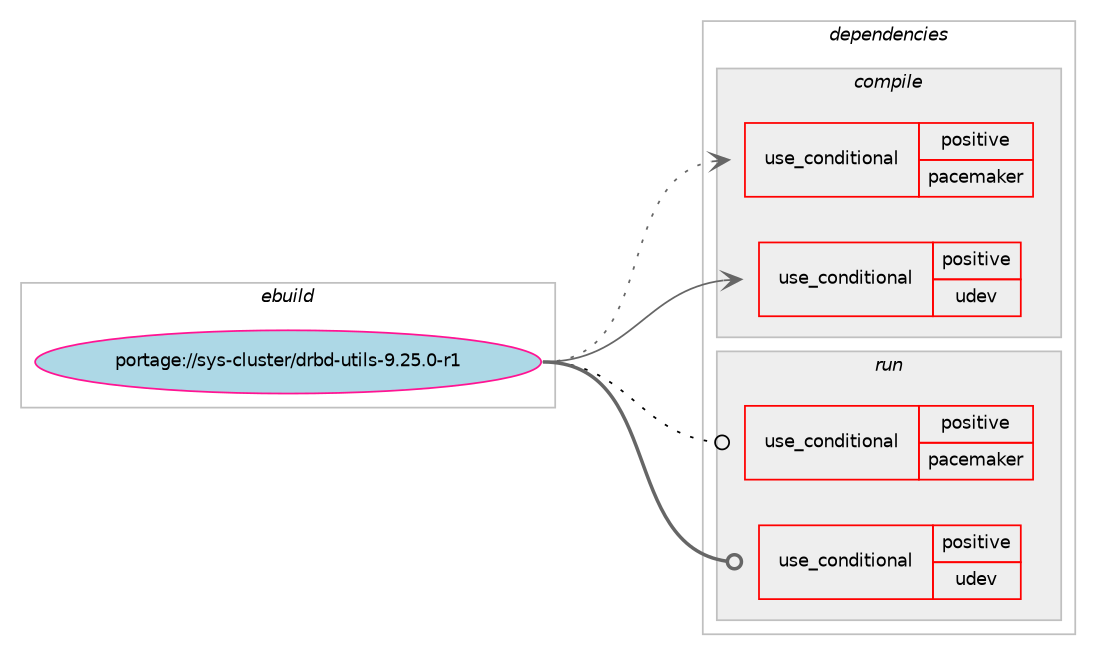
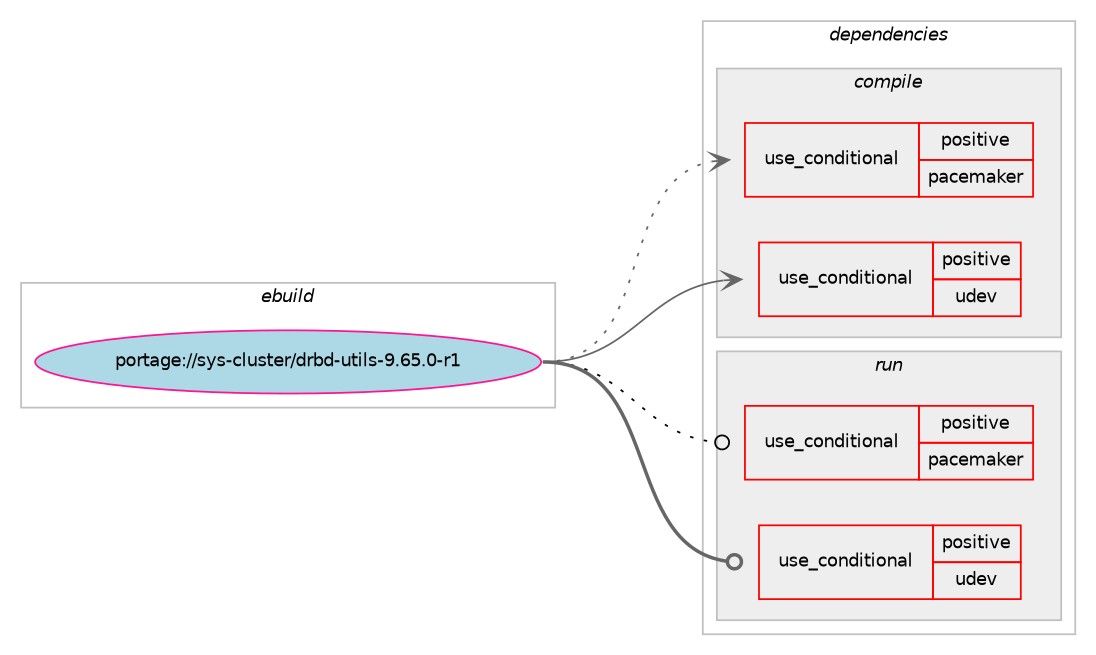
(288, 362) -> (288, 362)
